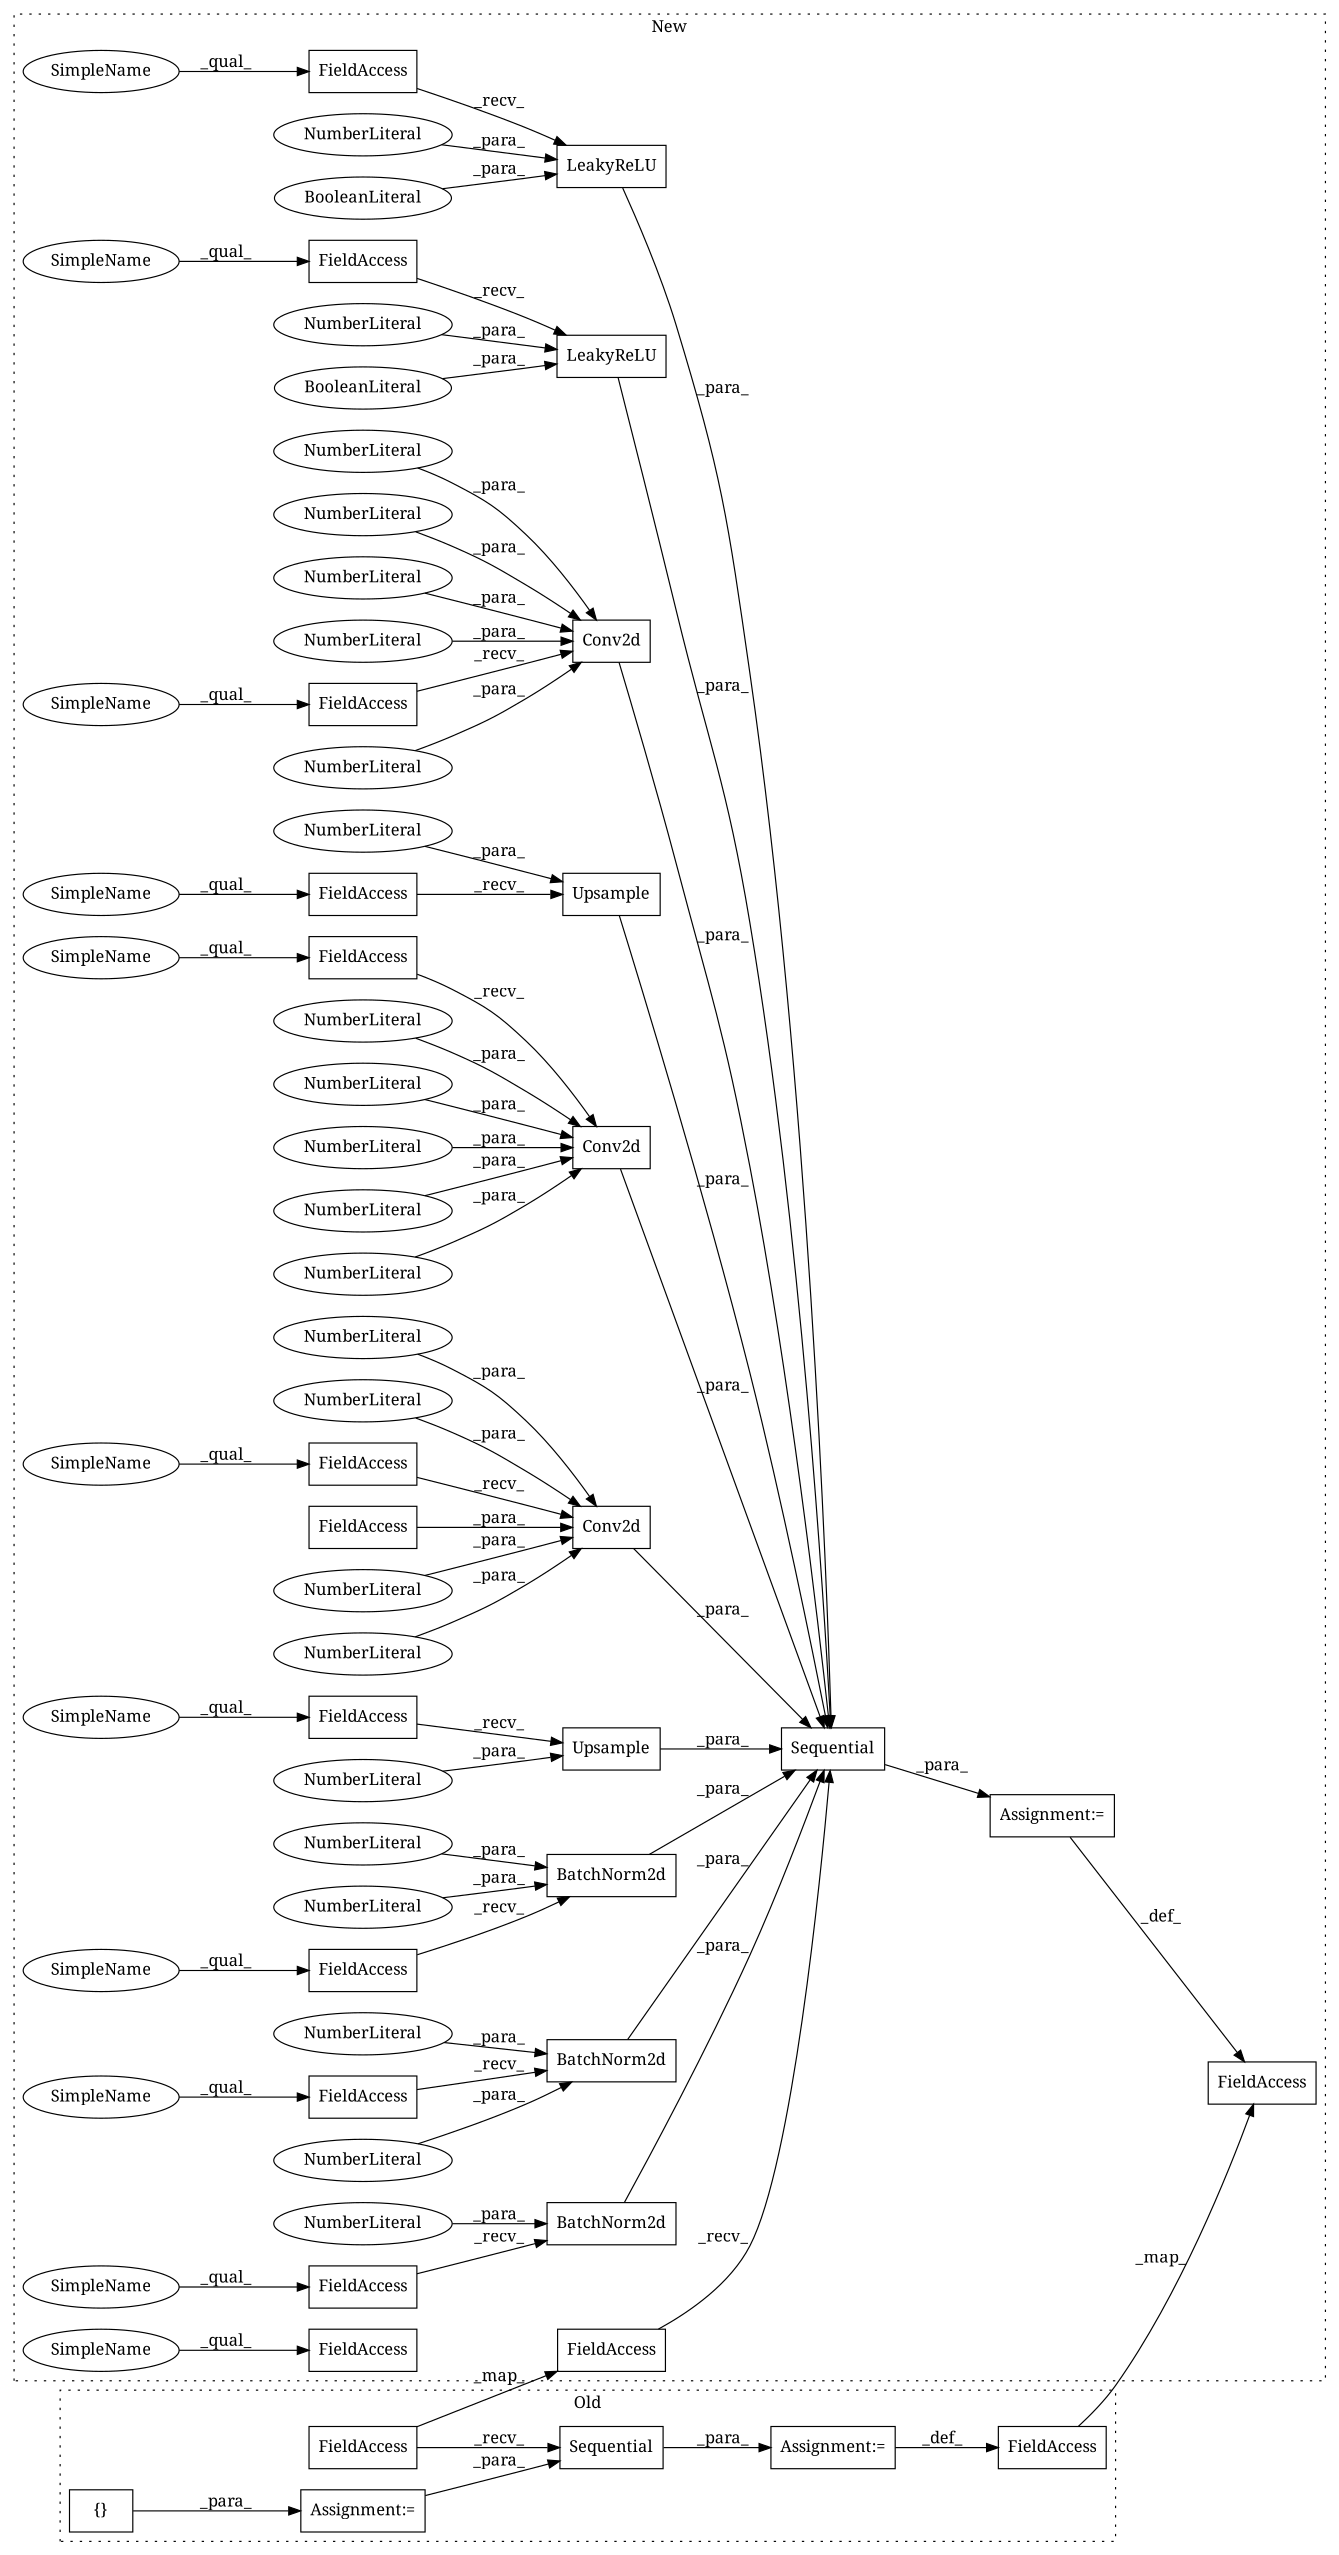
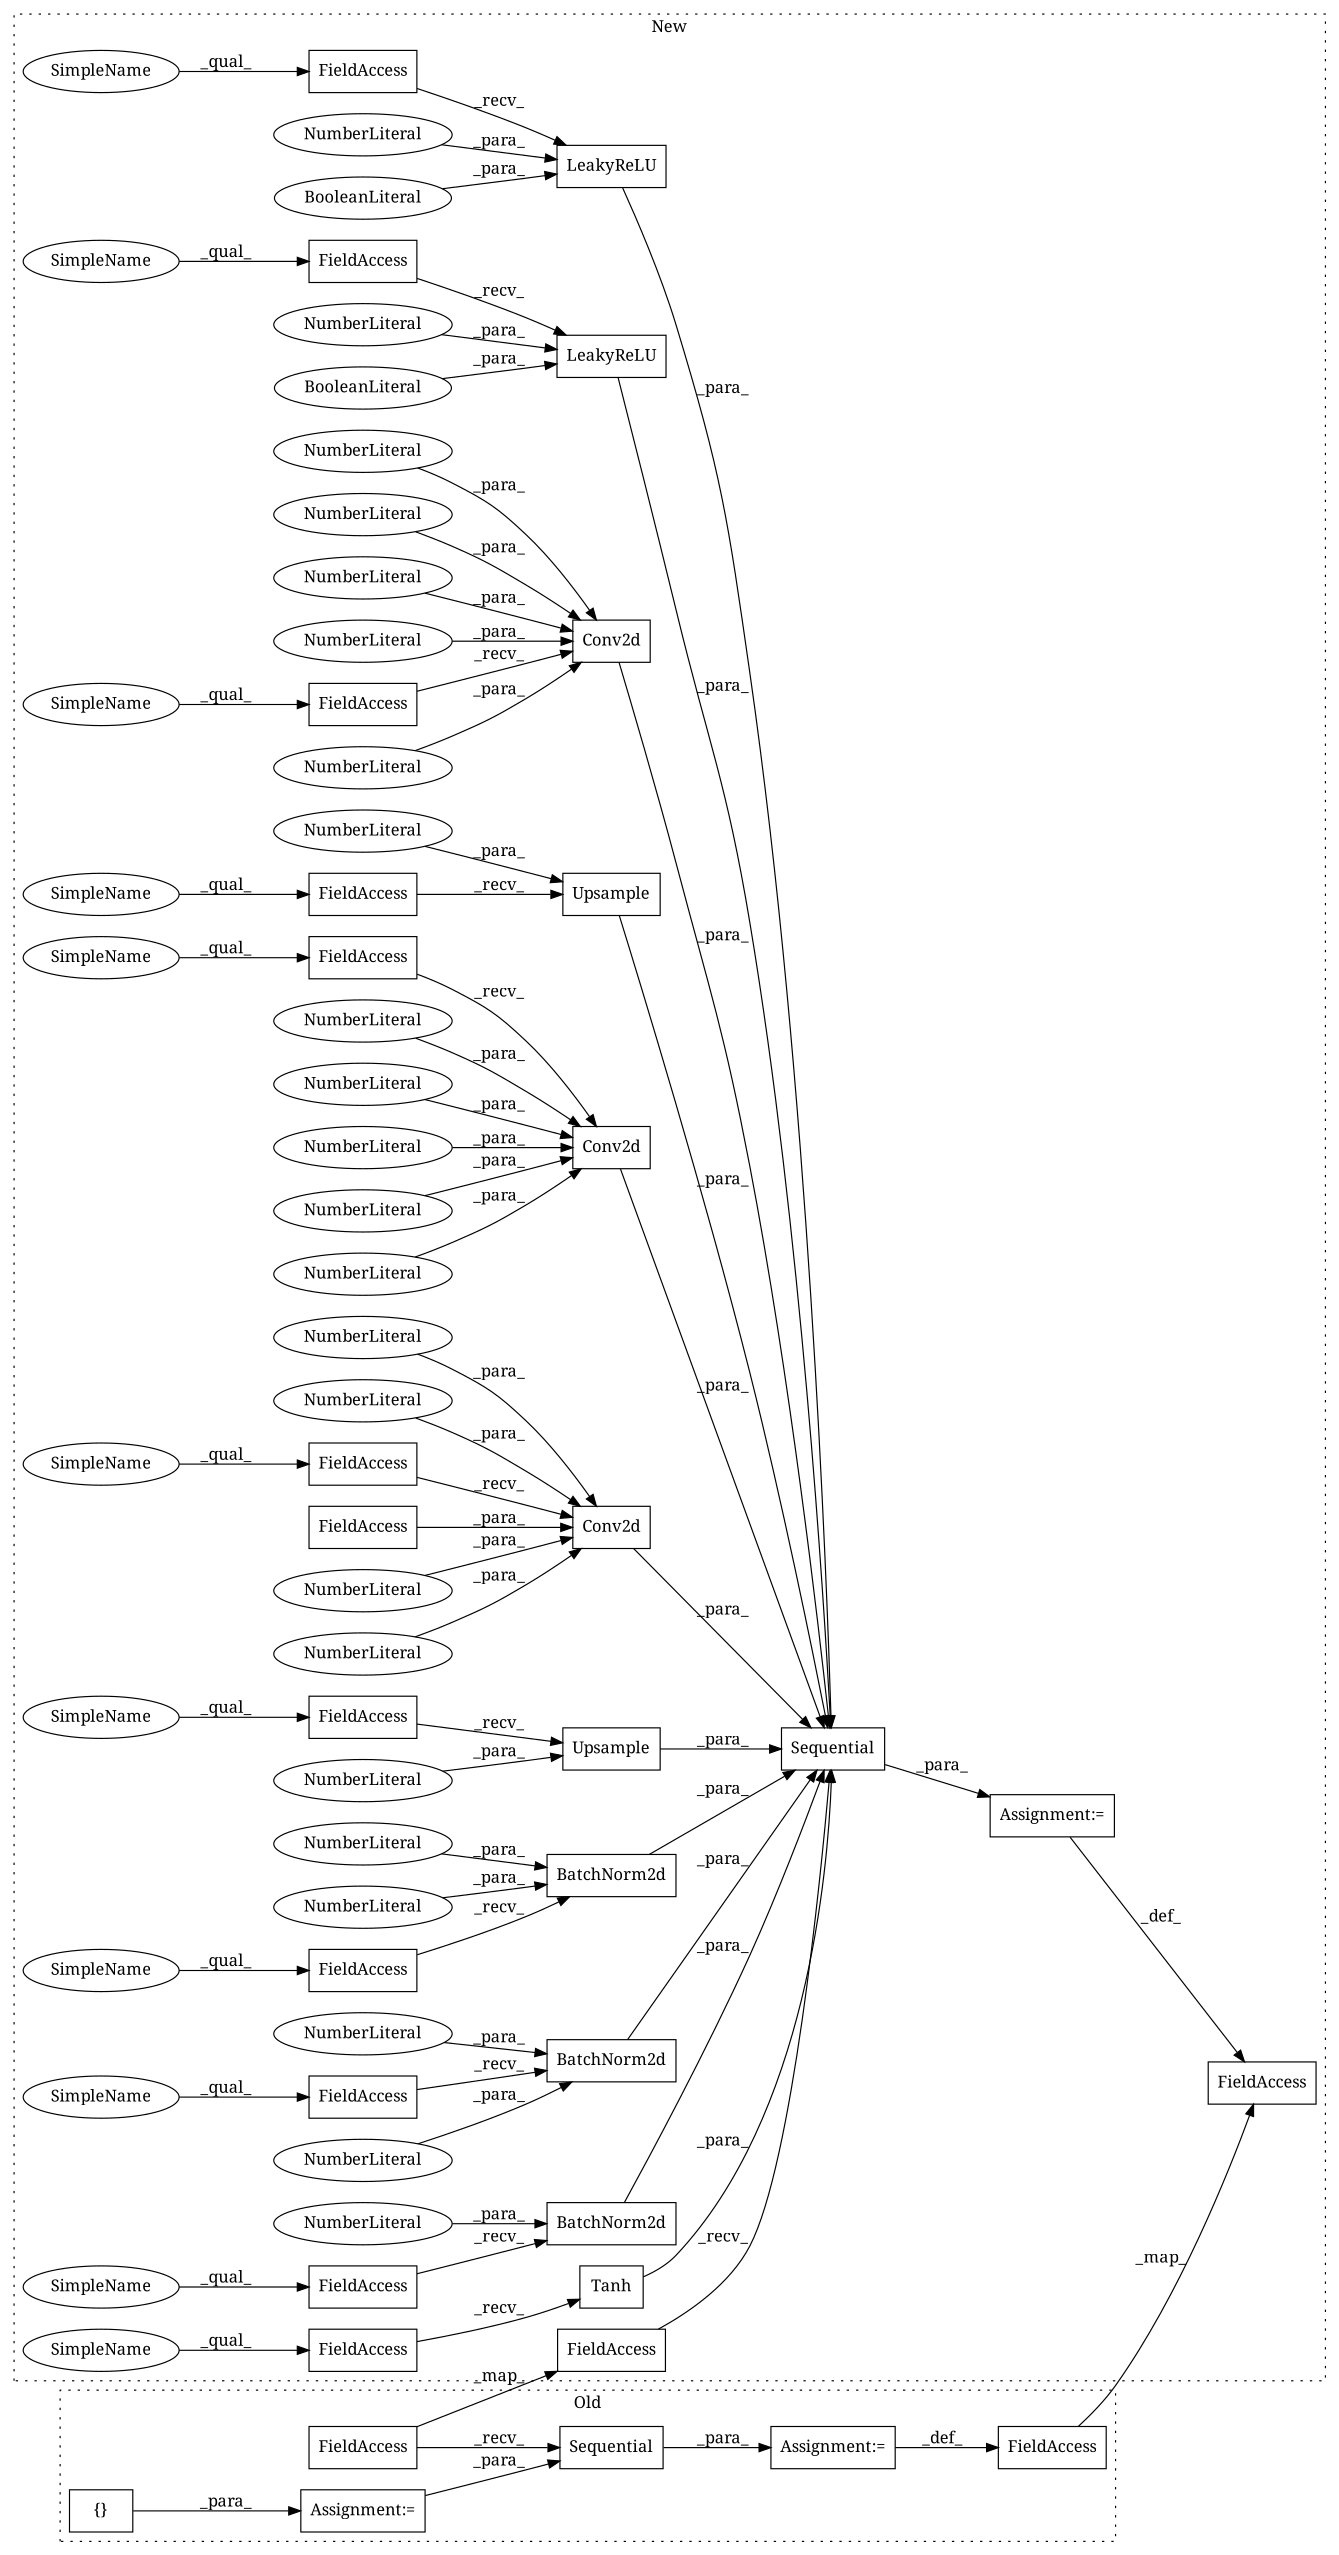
none -> (612, 2287)
